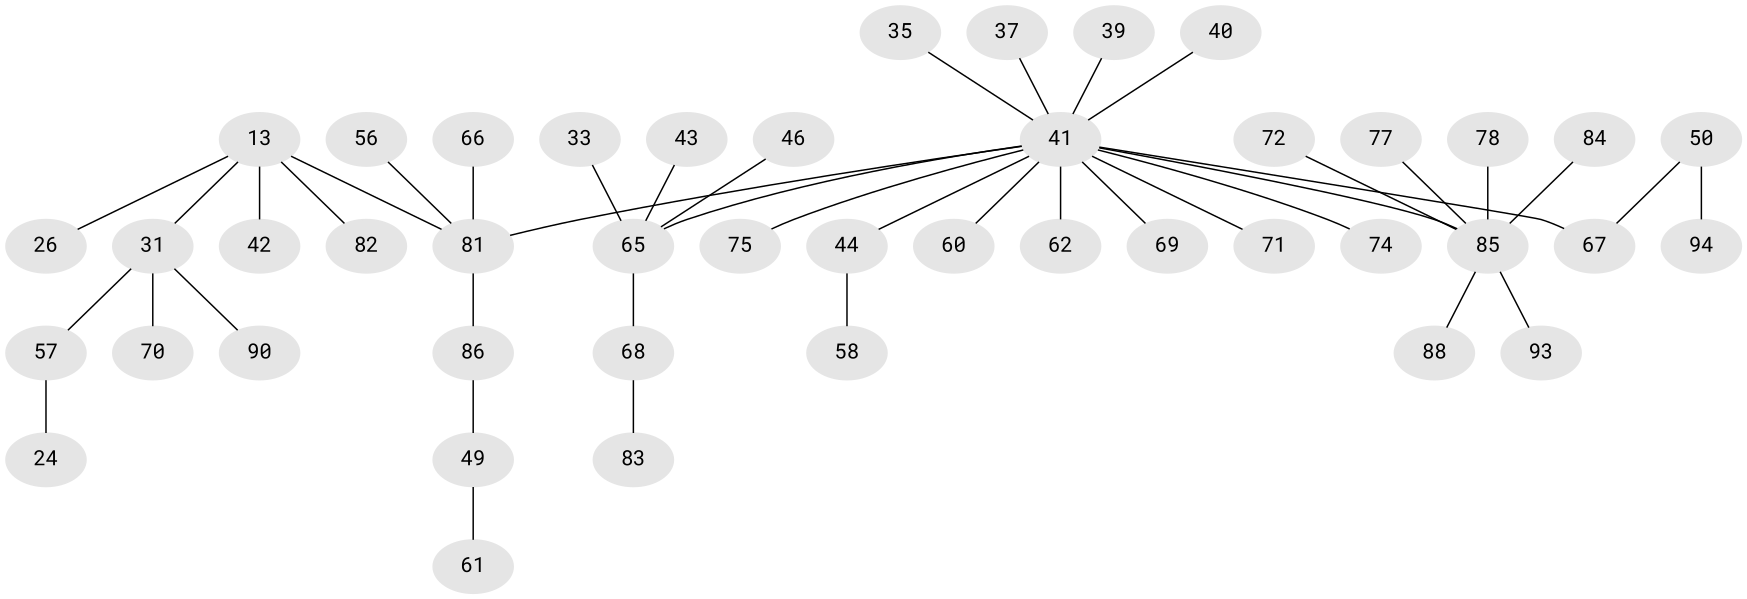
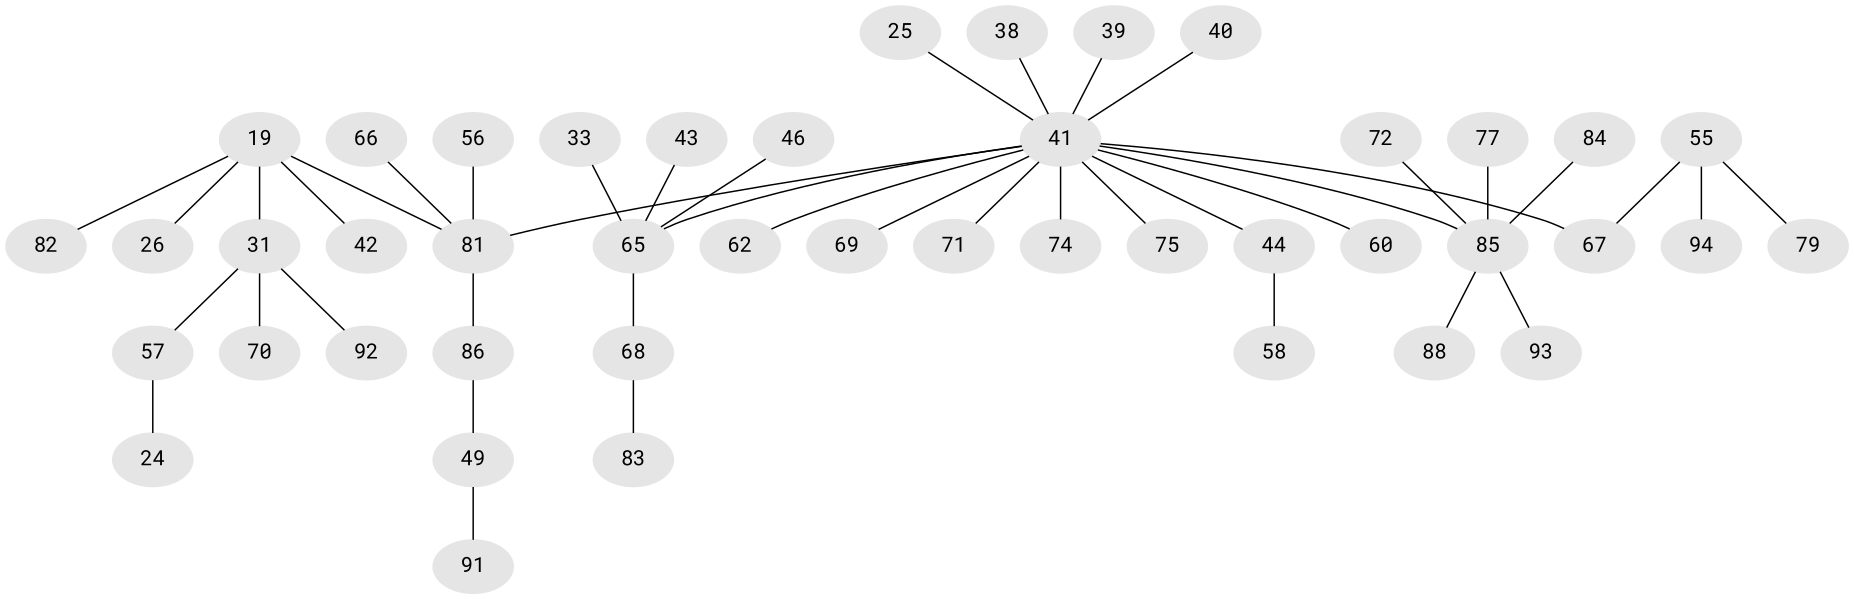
(900, 33) -> (900, 33)
(1007, 33) -> (1007, 33)
(260, 139) -> (260, 139)
(1488, 139) -> none
(1701, 139) -> (1701, 139)
none -> (1808, 246)
(260, 353) -> (366, 353)
(473, 567) -> (473, 567)
